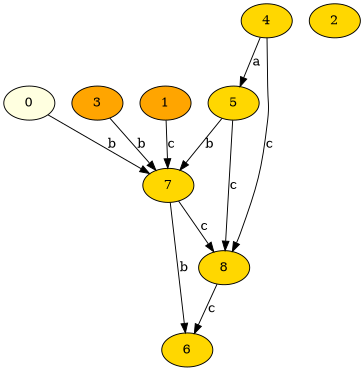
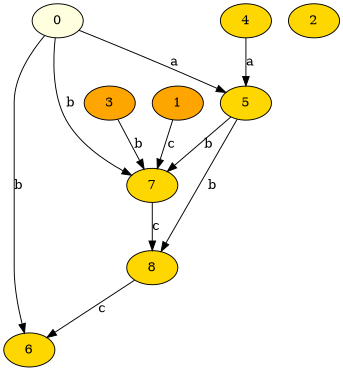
none -> (148, 59)
(265, 142) -> none
(234, 185) -> (213, 185)
(177, 263) -> (14, 176)
